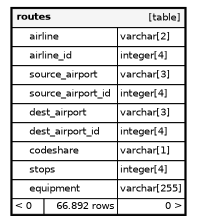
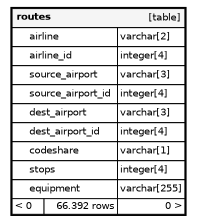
(86, 206) -> (86, 206)
